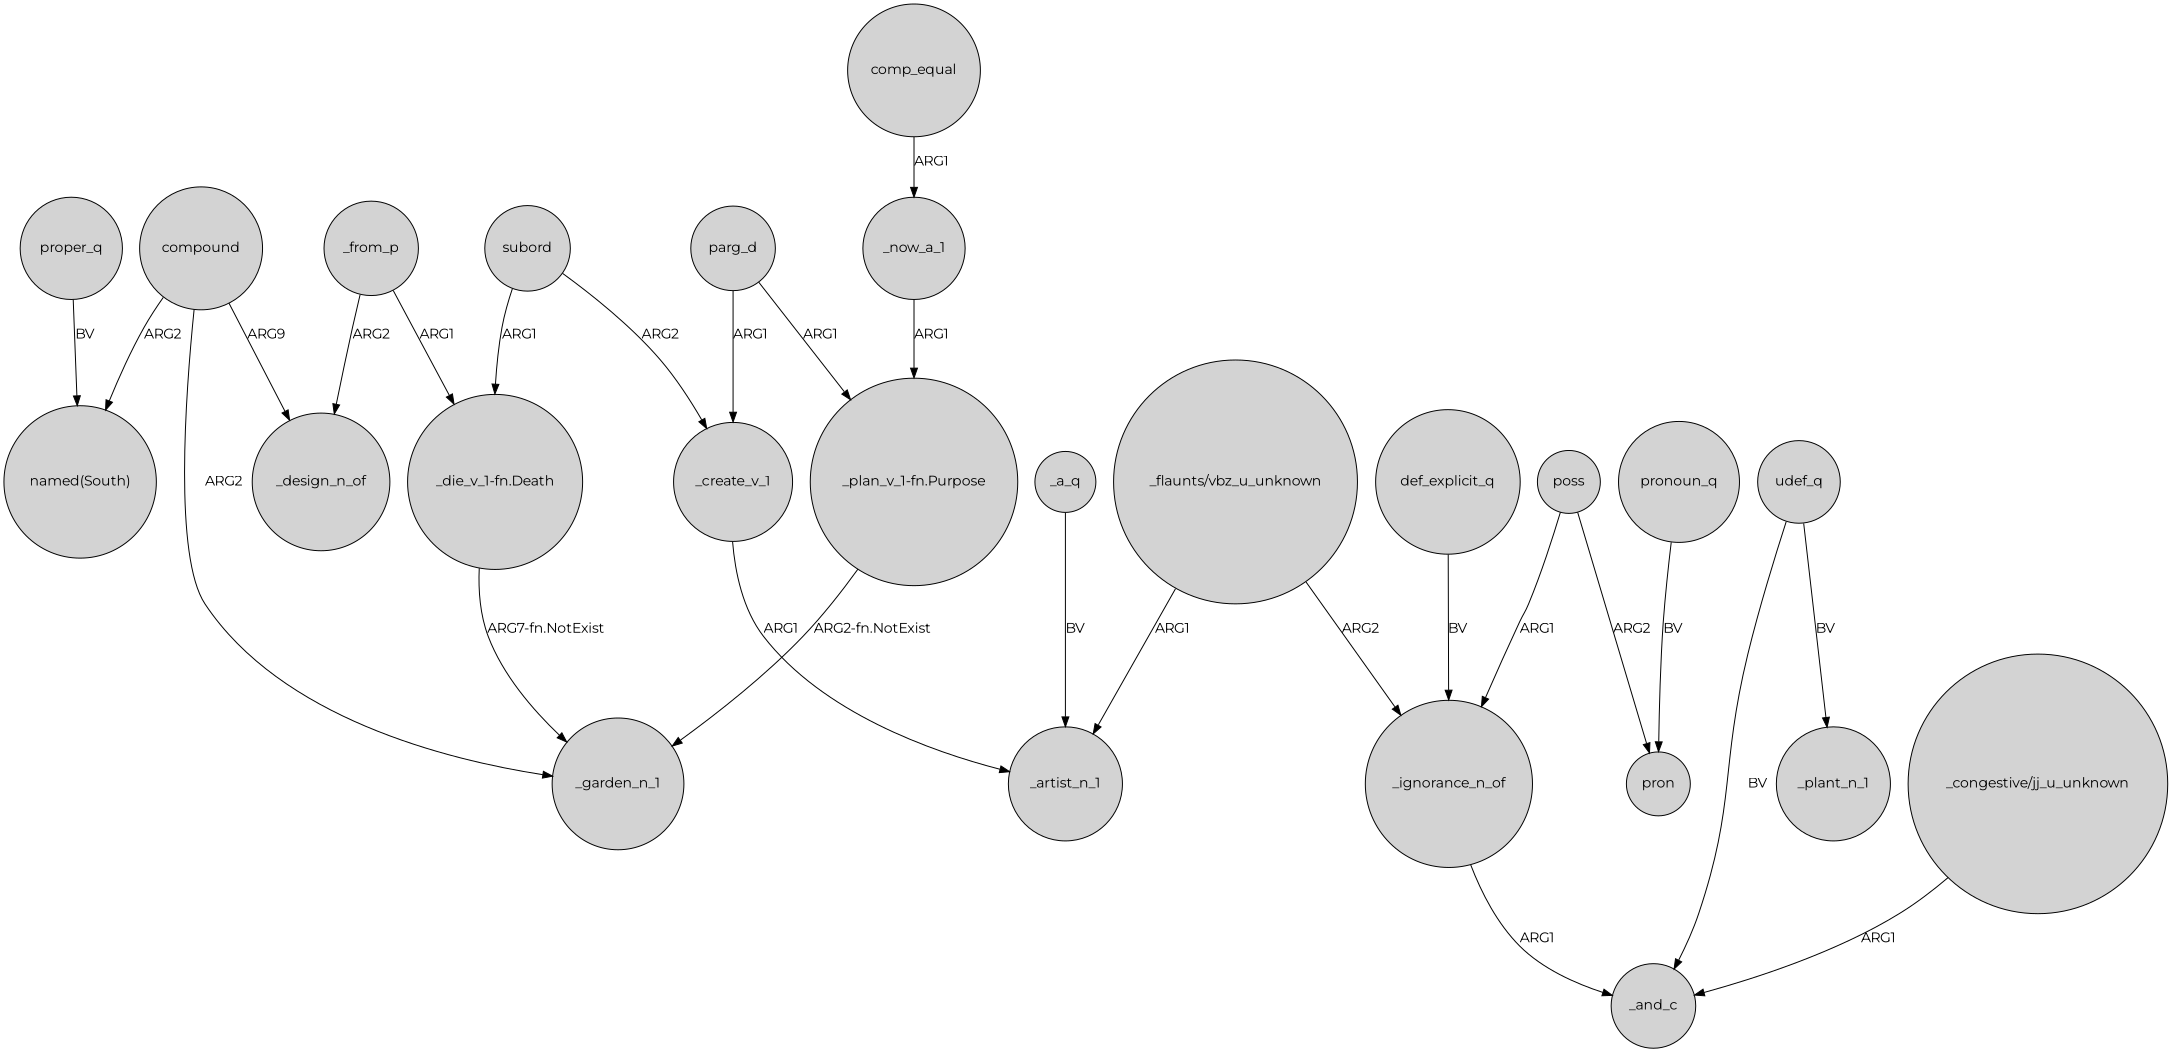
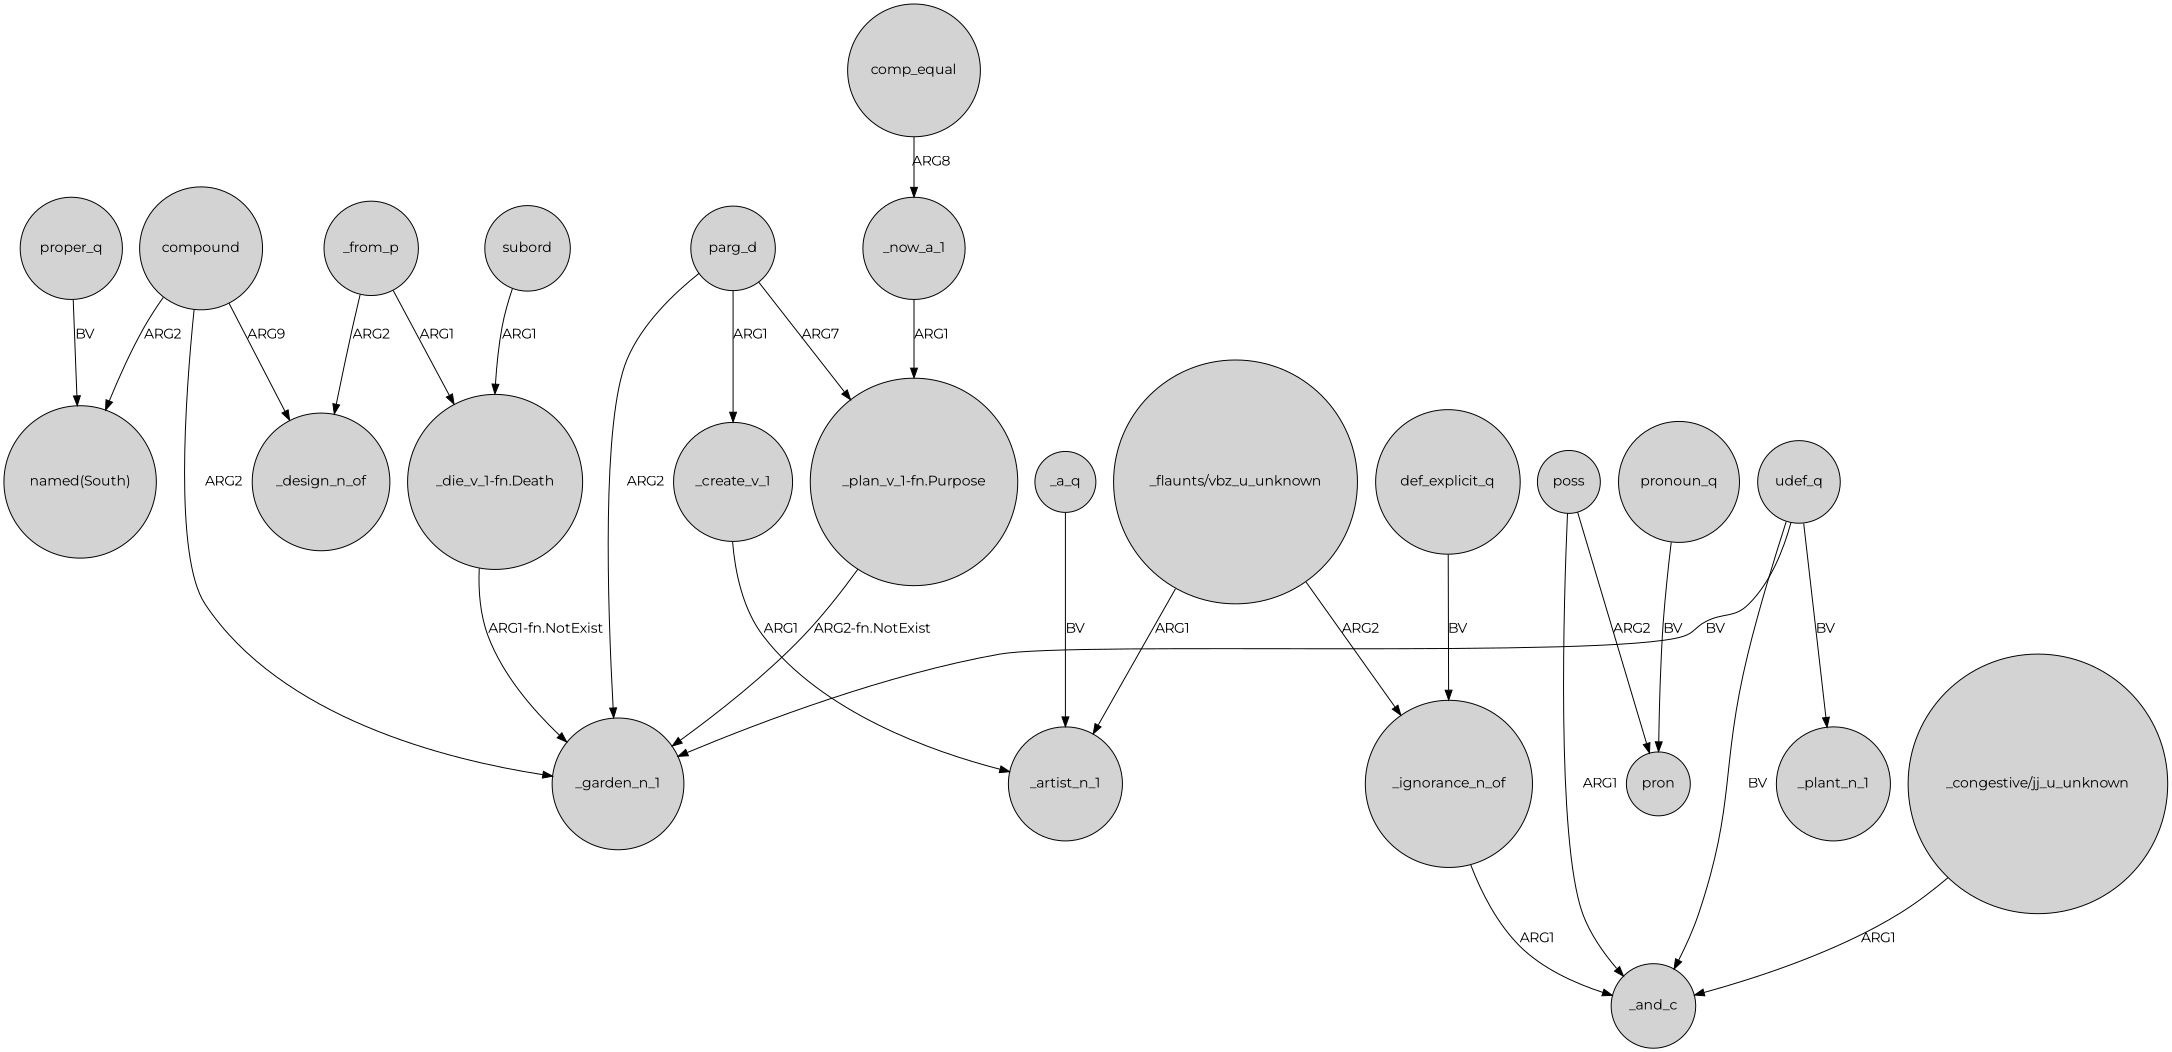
(932, 162) -> (932, 162)
(821, 335) -> (821, 335)
(641, 339) -> none
none -> (610, 476)
(1527, 607) -> (1565, 747)
(546, 629) -> (546, 629)
none -> (1261, 649)
